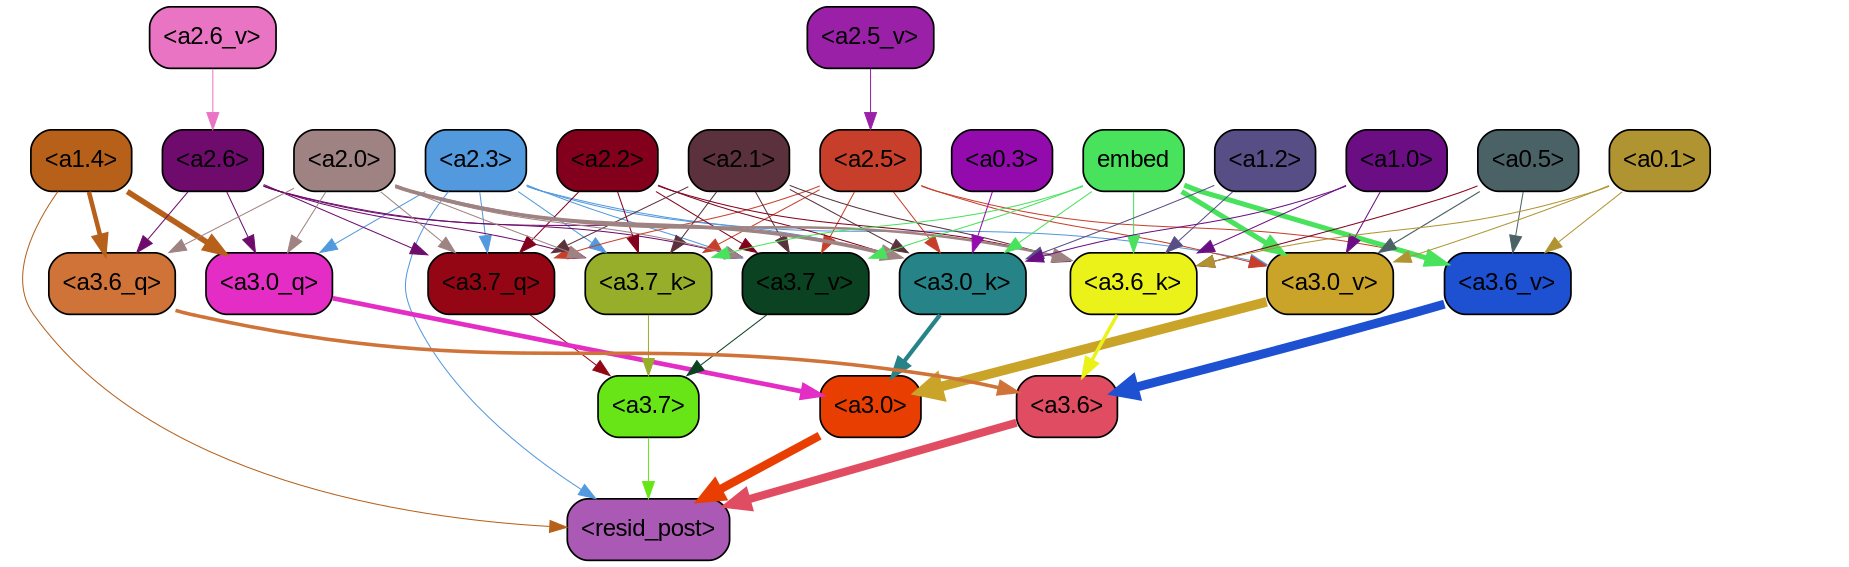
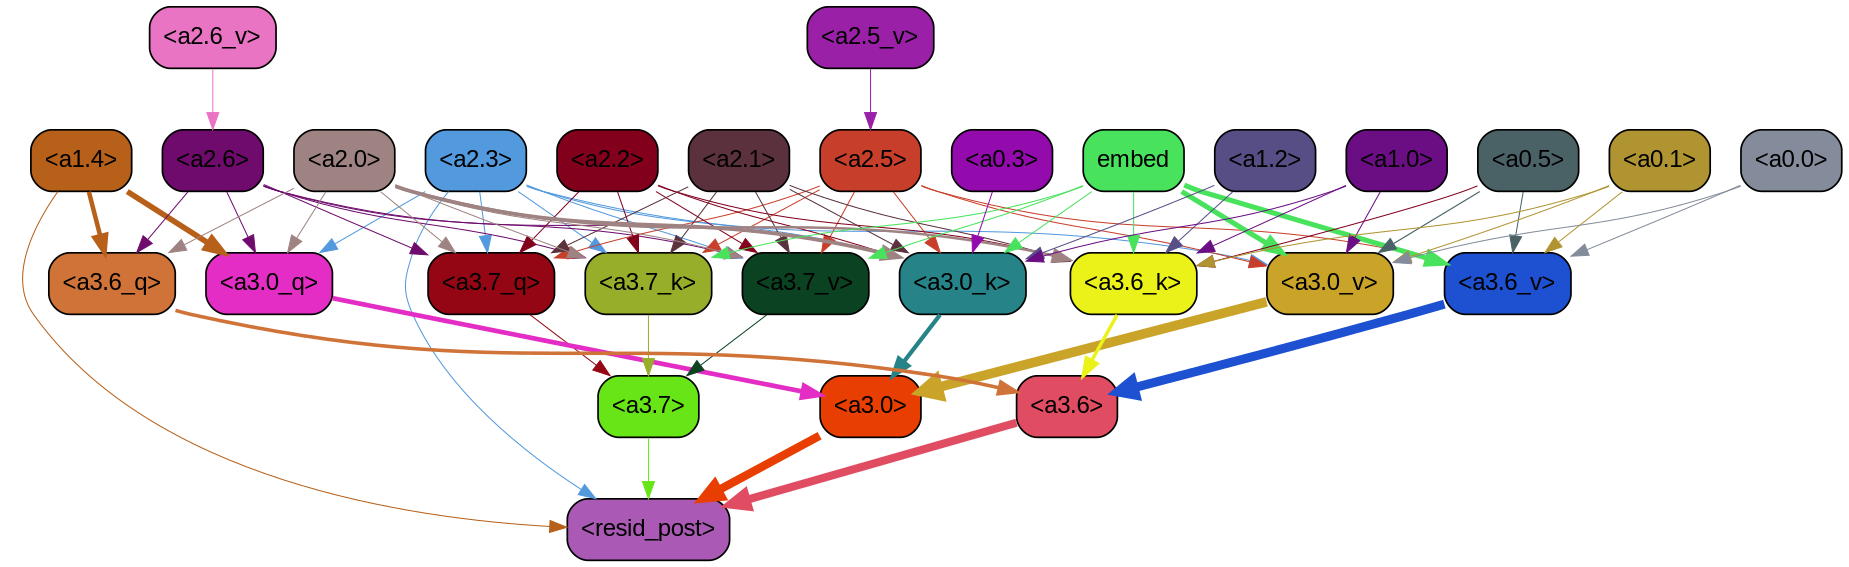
none -> (1791, 161)
